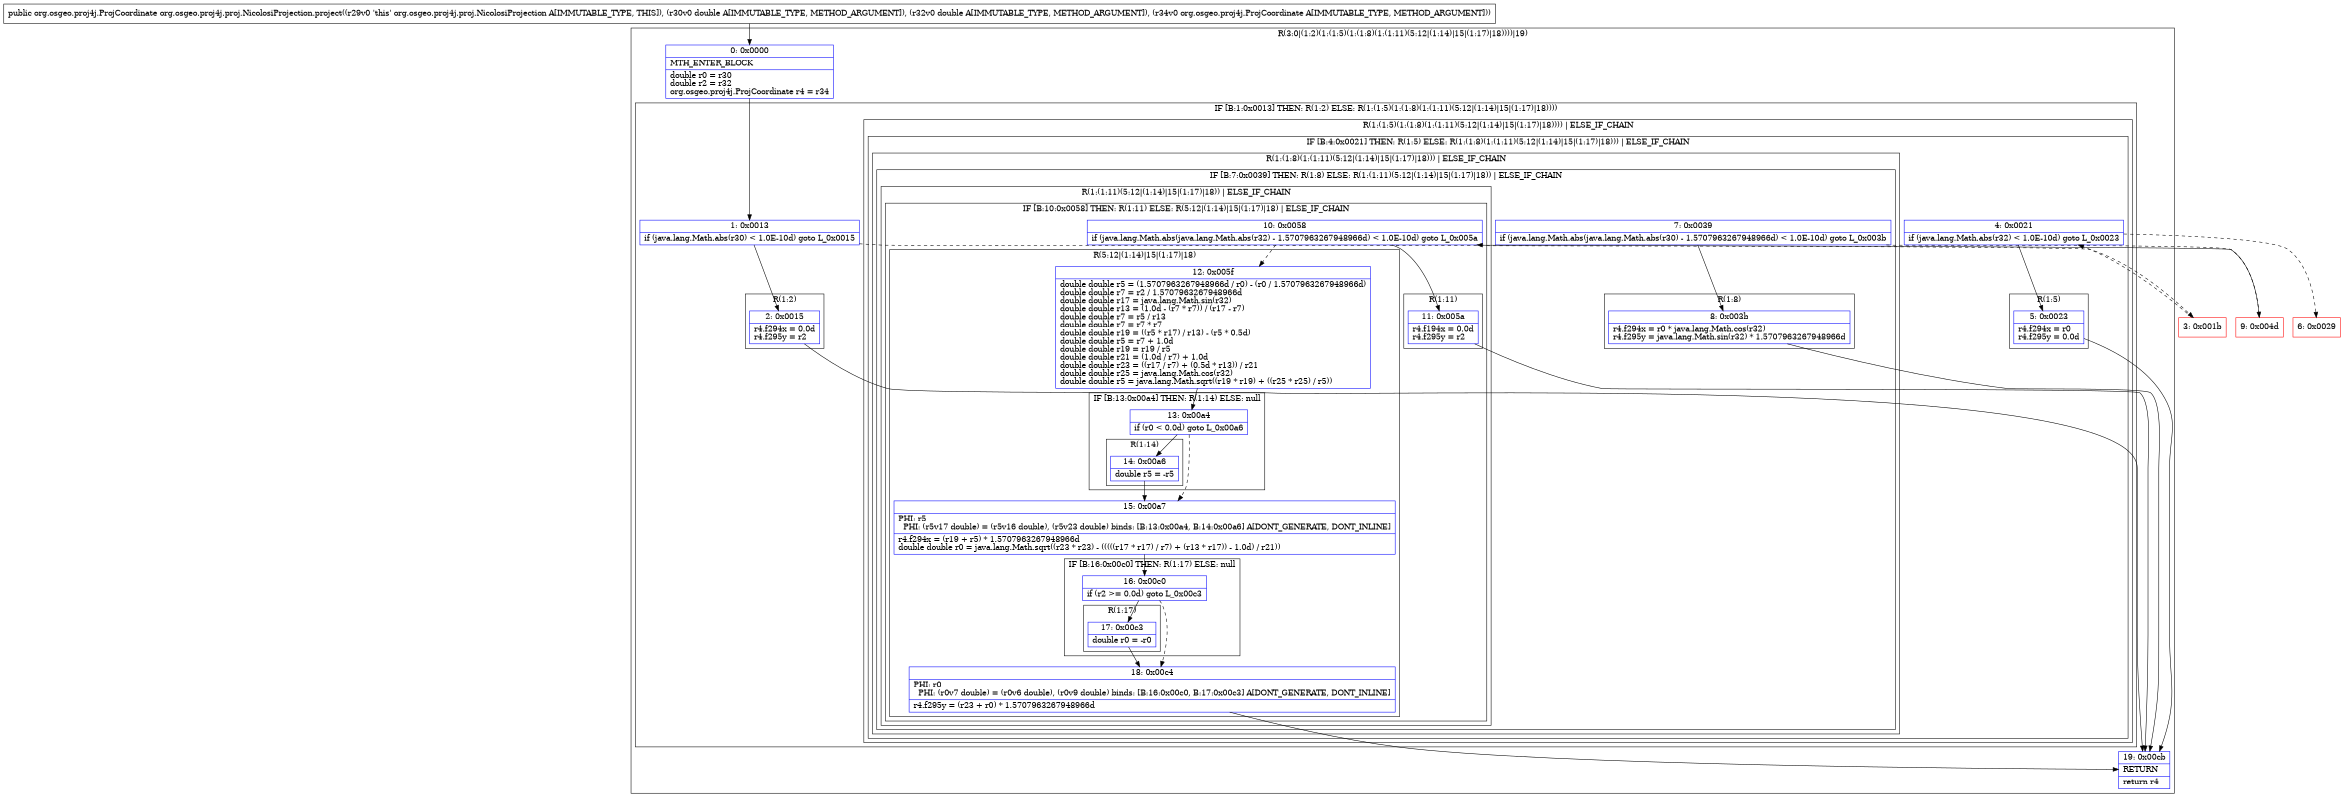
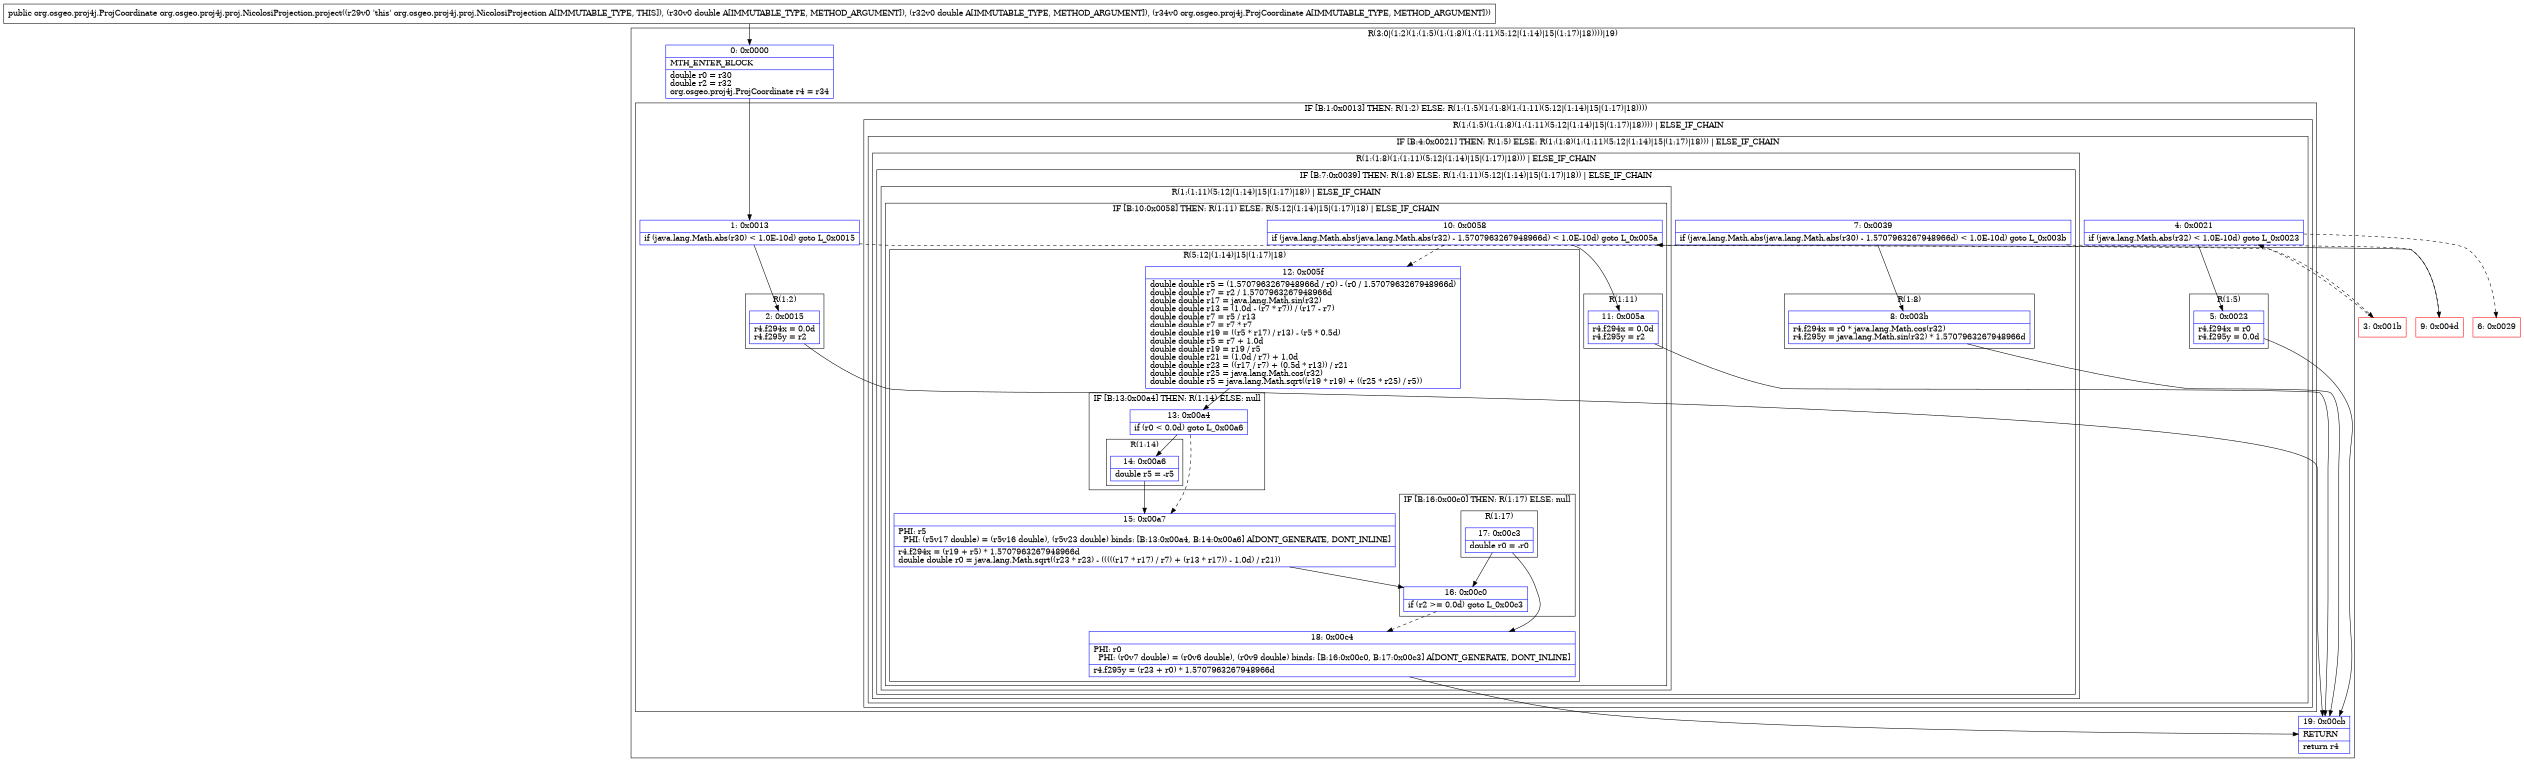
(1443, 329) -> (1623, 329)
(1135, 609) -> (1484, 567)
